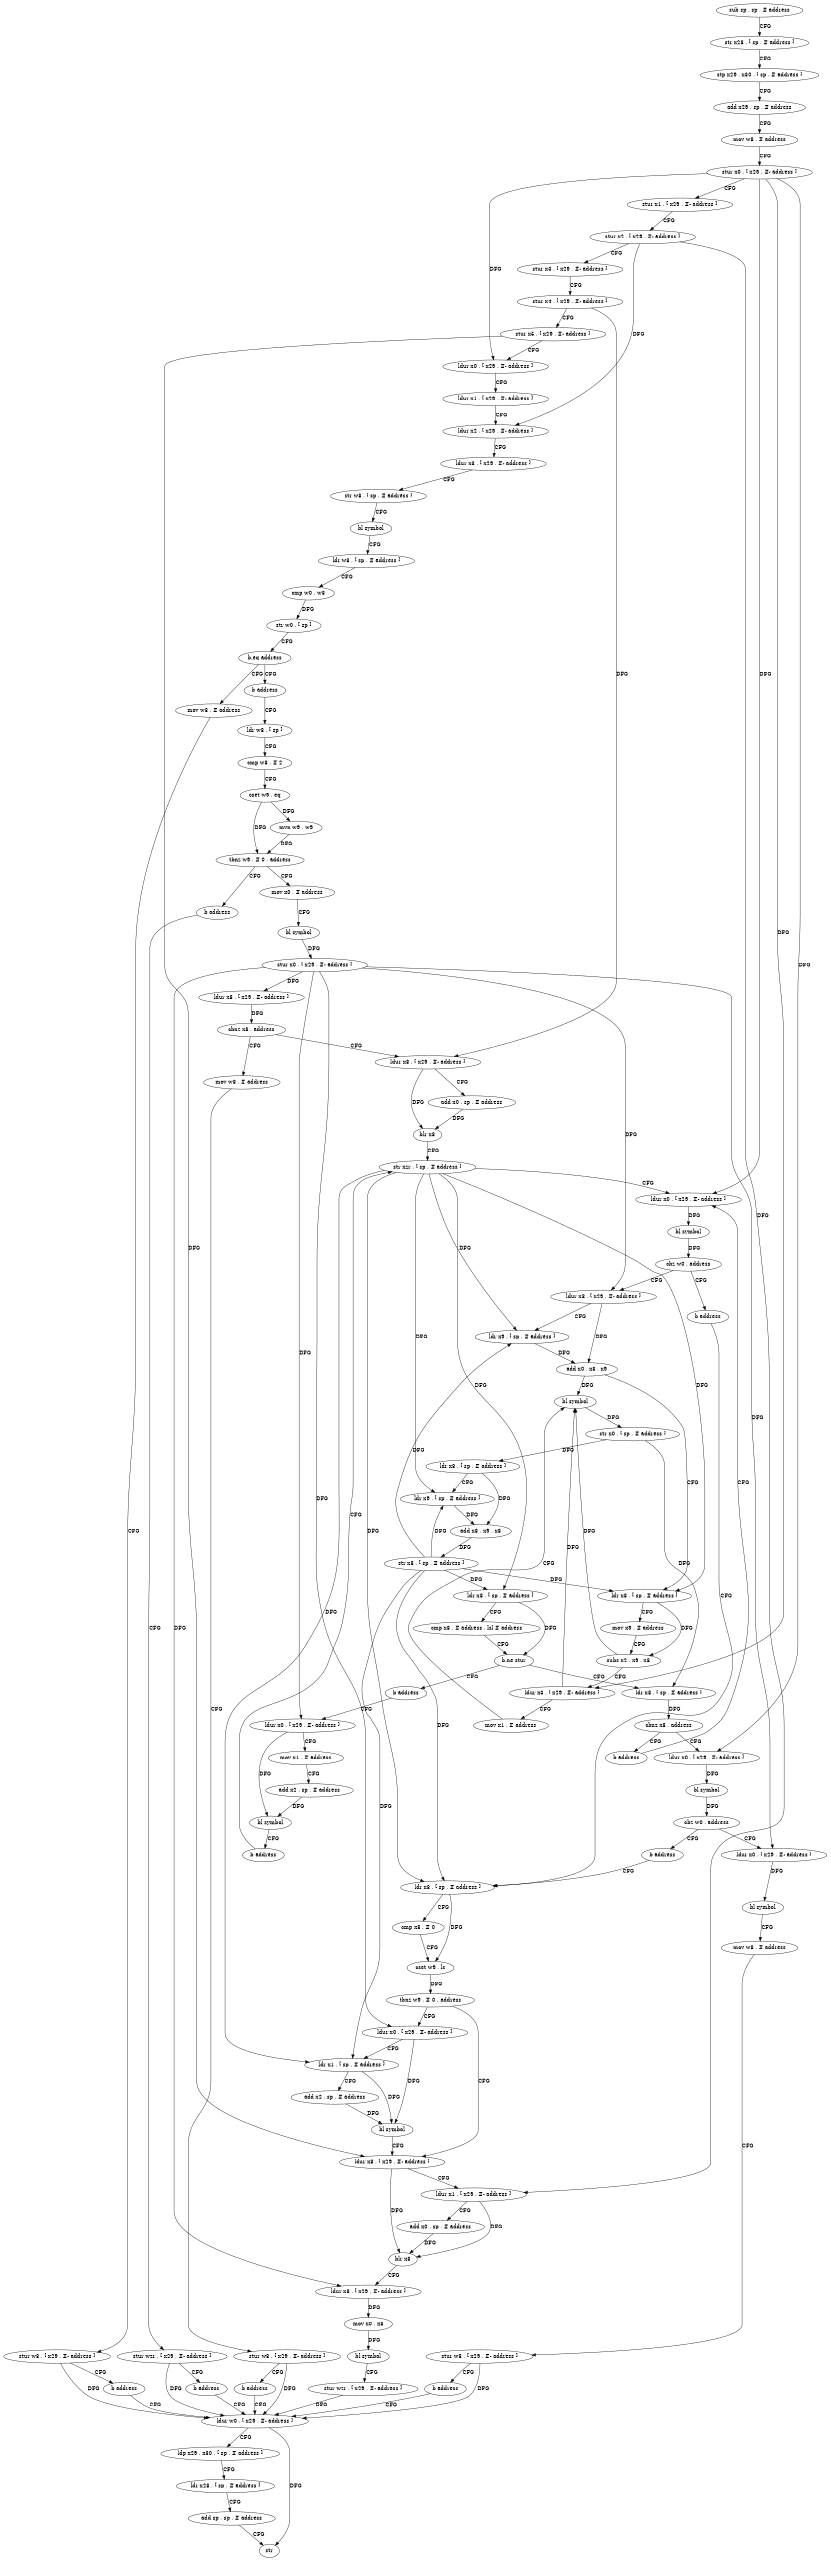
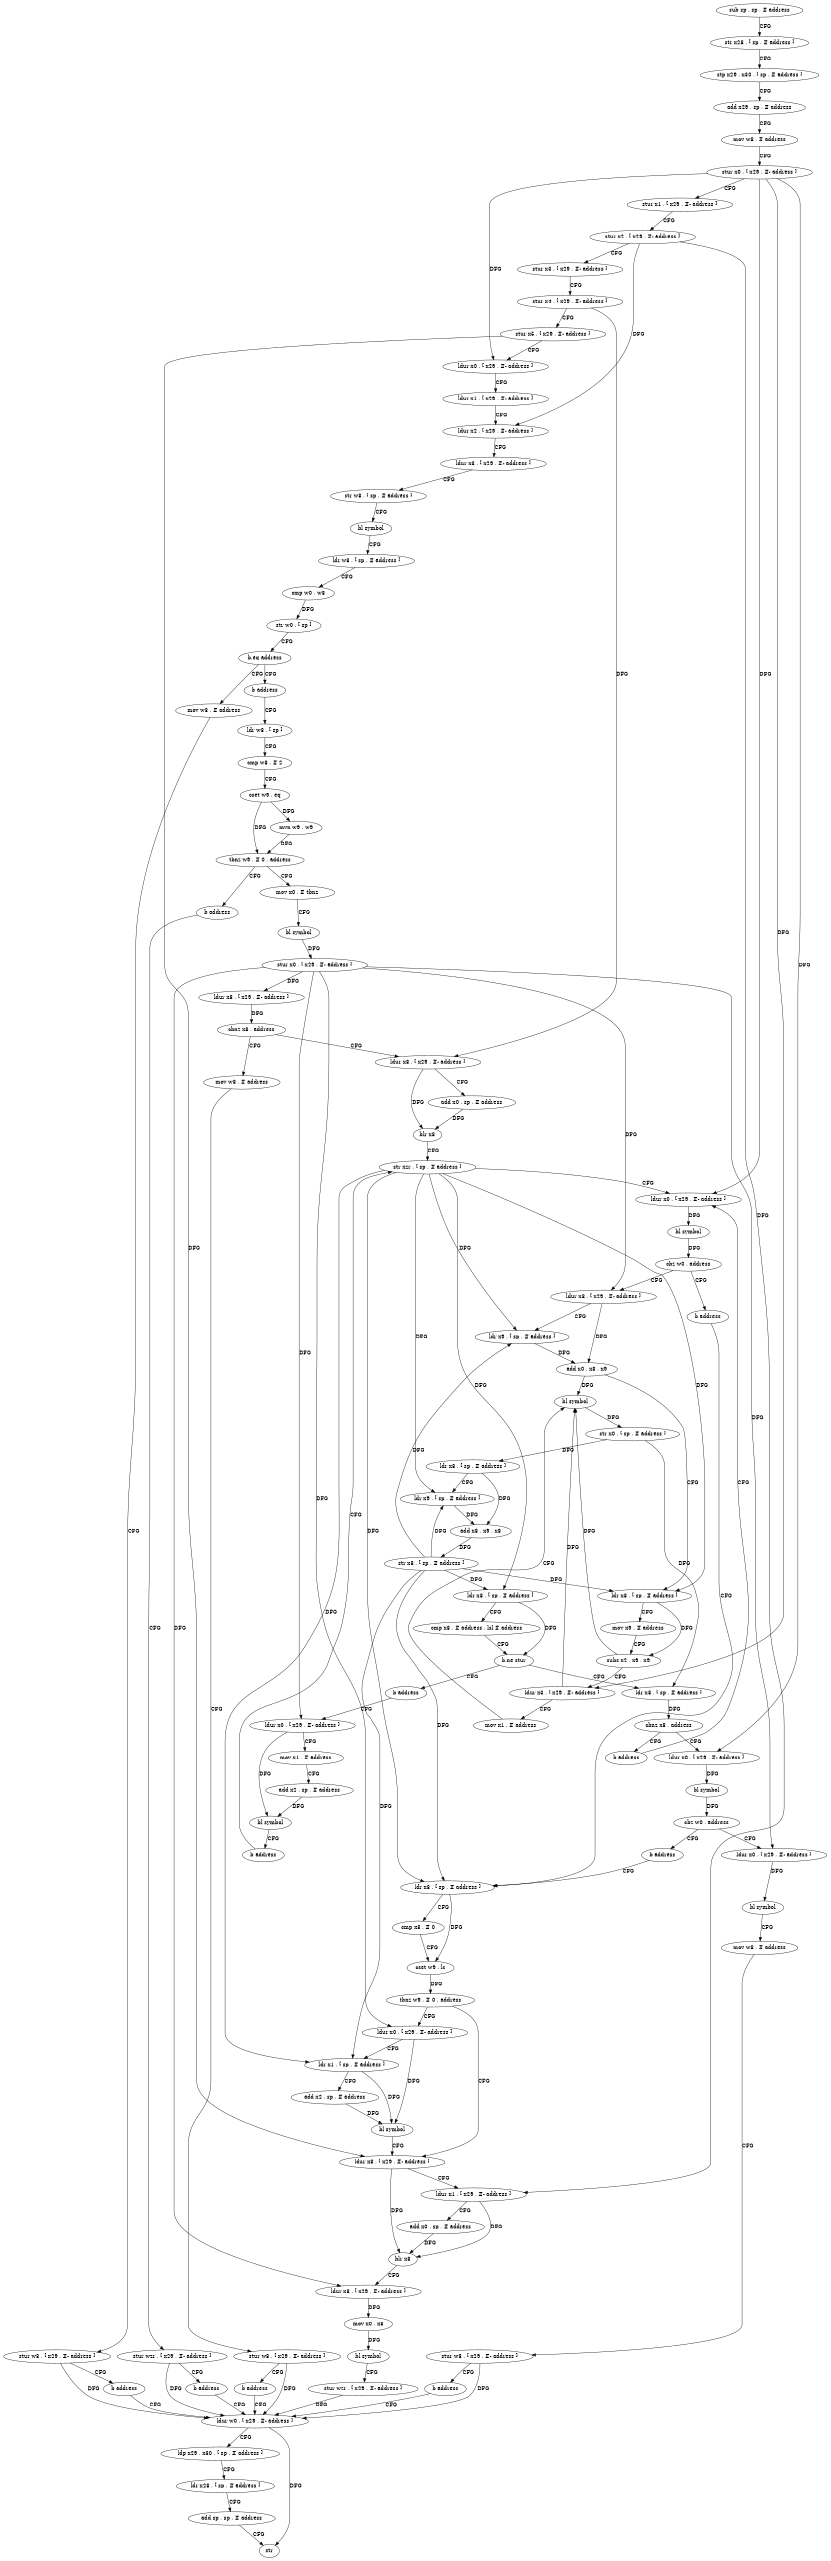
(297, 893) -> (297, 893)
(629, 1661) -> (629, 1661)
